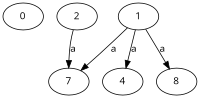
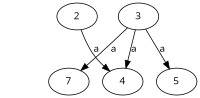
(23, 16) -> none
(138, 16) -> (138, 16)
(70, 45) -> (90, 49)
(177, 82) -> (177, 82)
